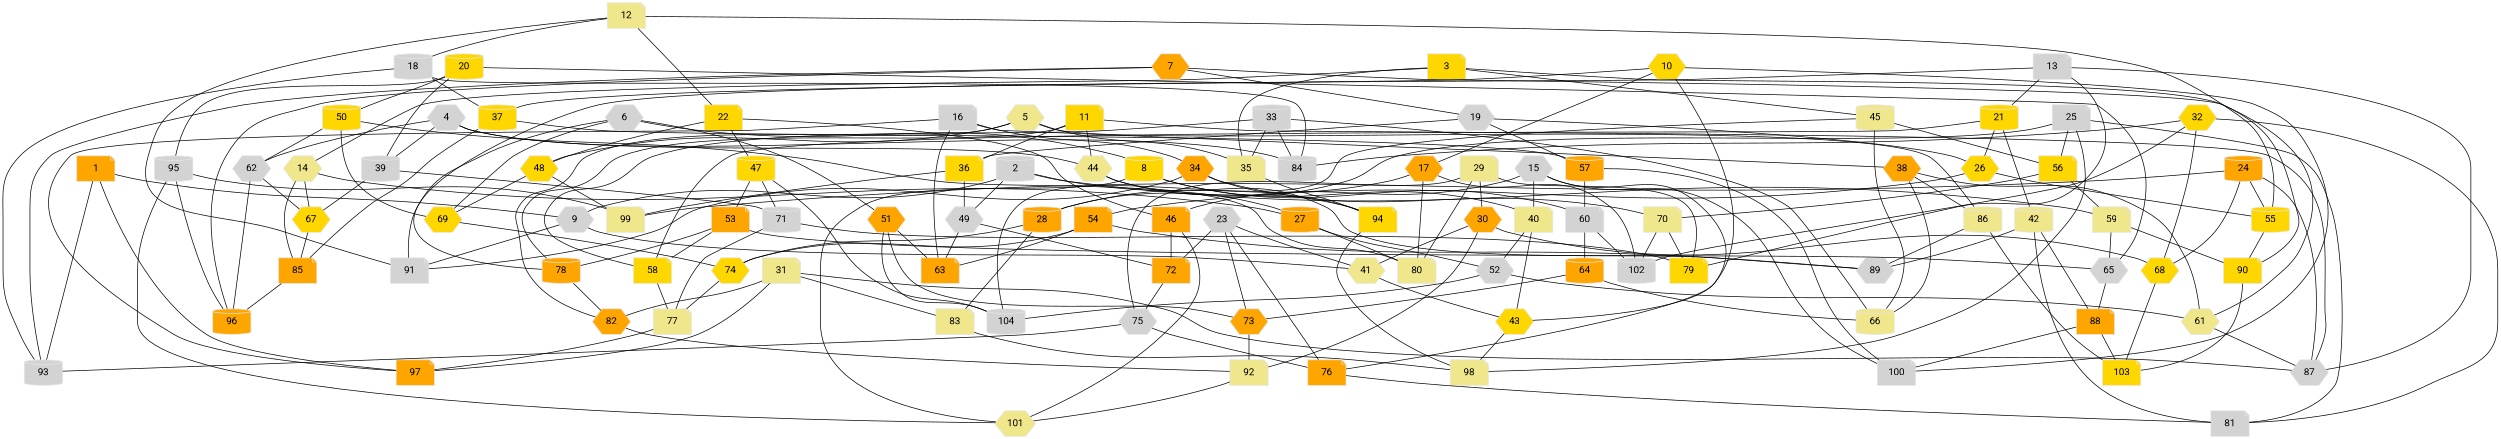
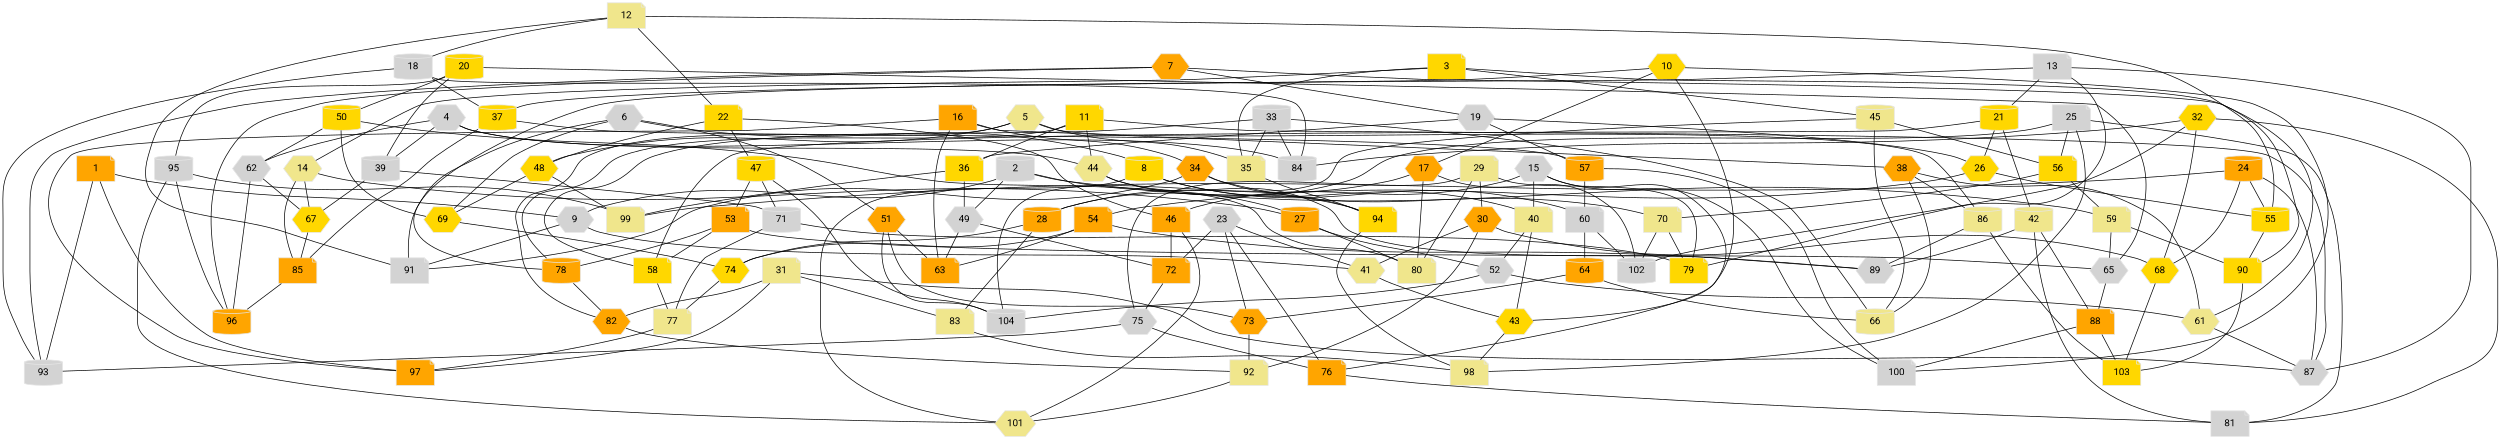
(958, 118) -> (958, 118)
